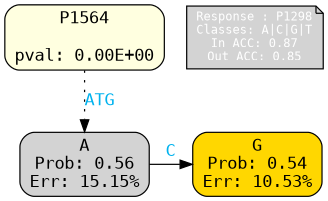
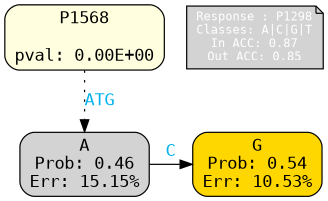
(85, 37) -> (85, 37)
(85, 164) -> (85, 164)
